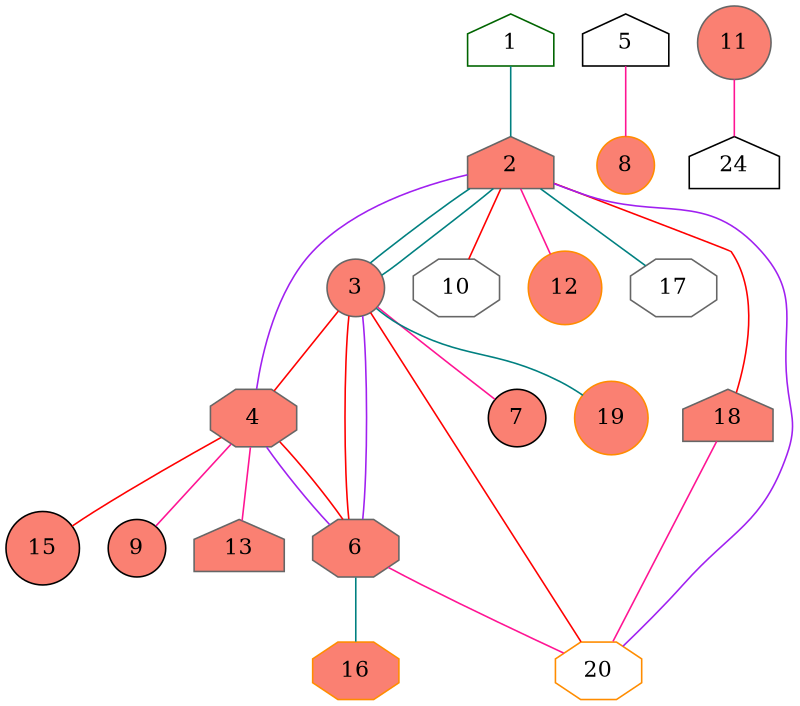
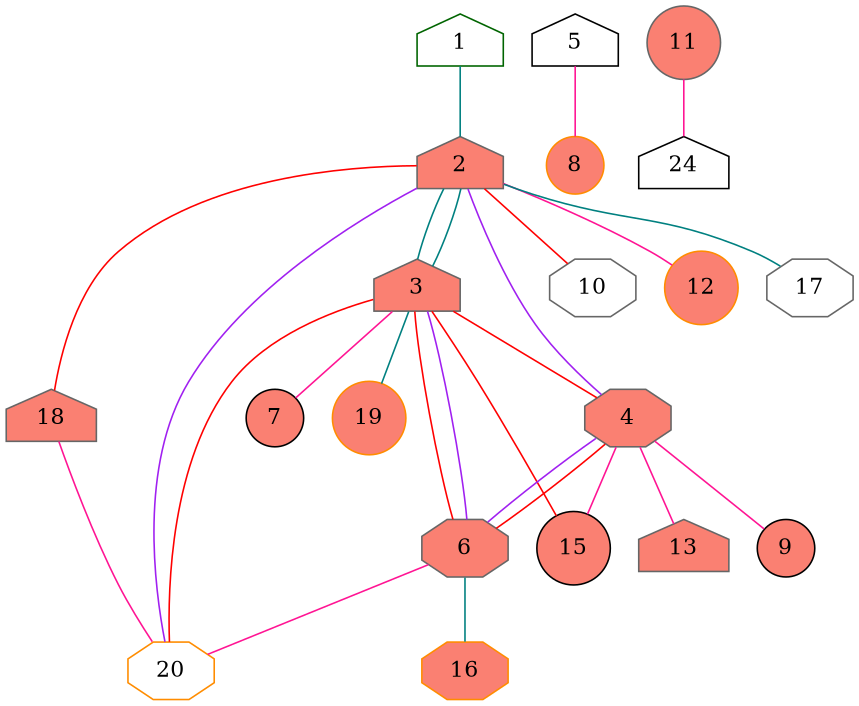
(356, 288) -> (417, 288)
none -> (496, 412)
(146, 480) -> (602, 481)
